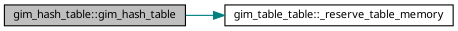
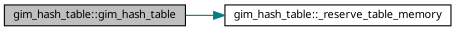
(339, 15) -> (338, 15)
